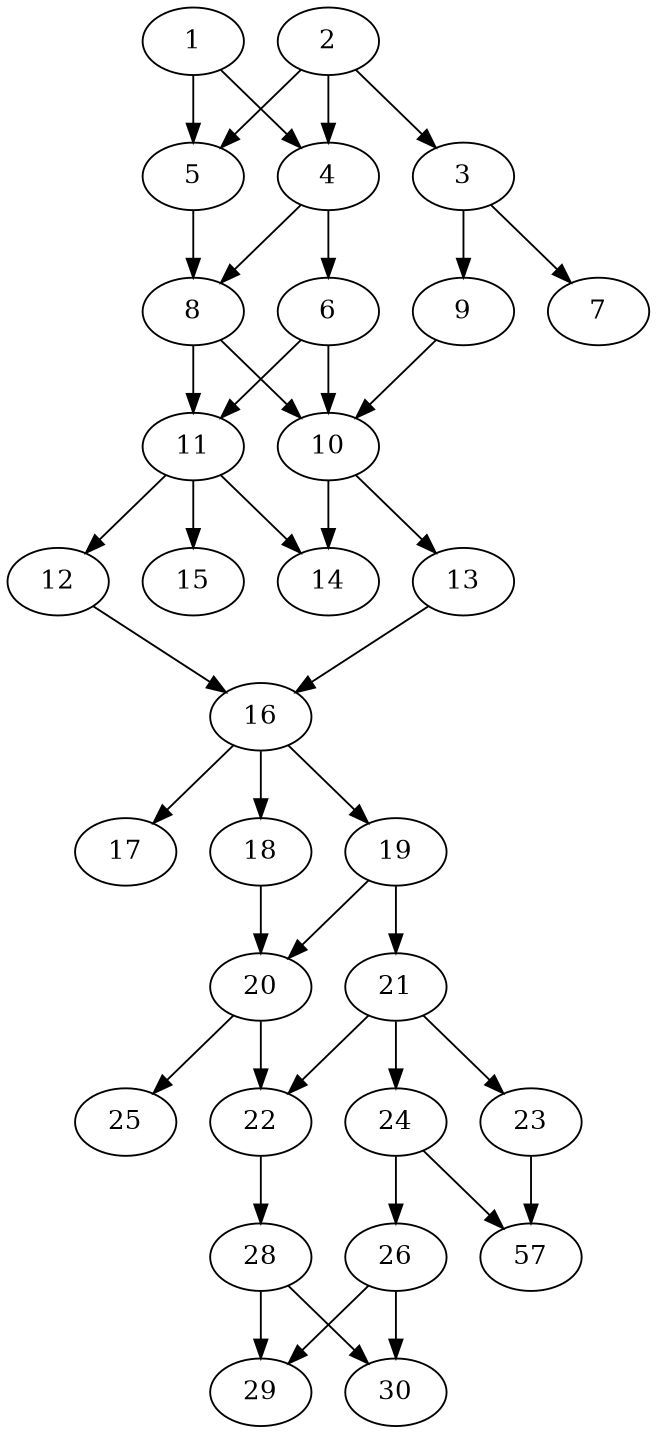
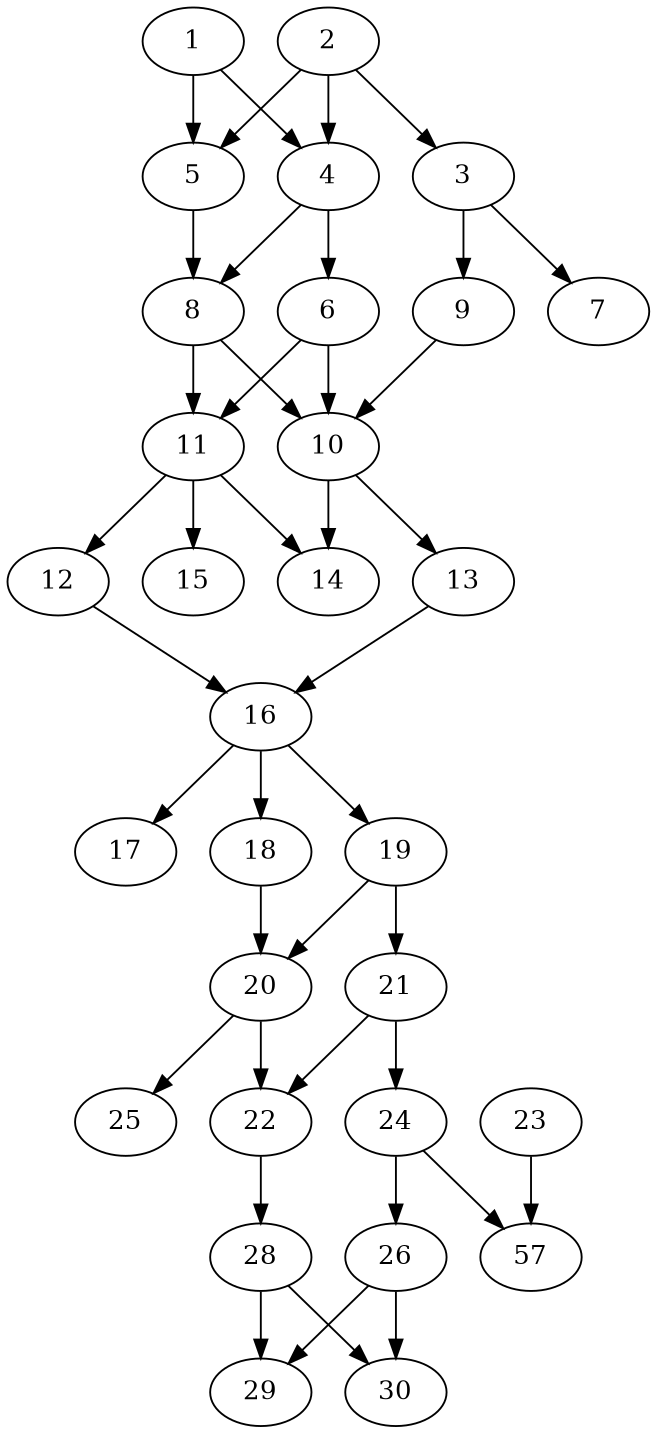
(457, 1048) -> none
